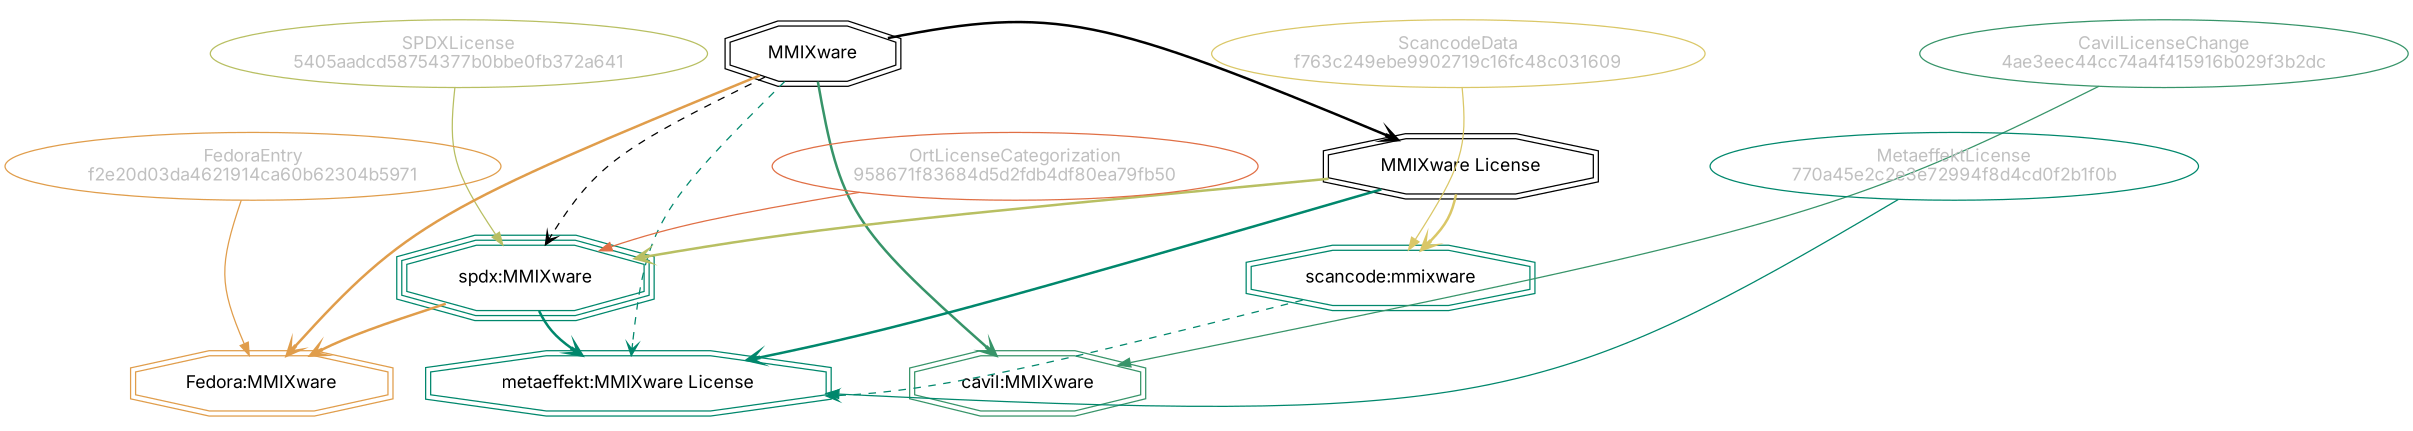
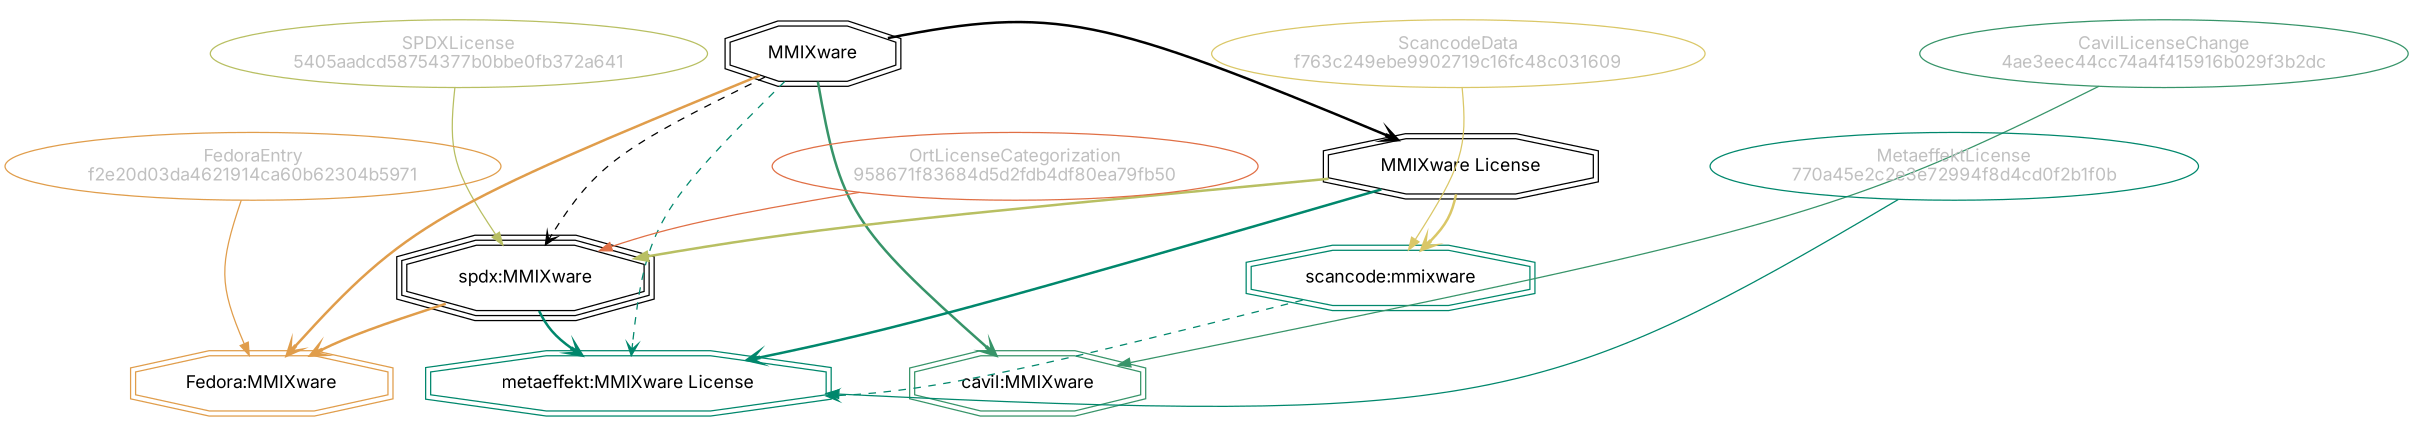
(987, 212) -> (987, 212)
(525, 278) -> (525, 278)
